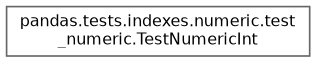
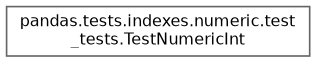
(158, 31) -> (158, 31)
